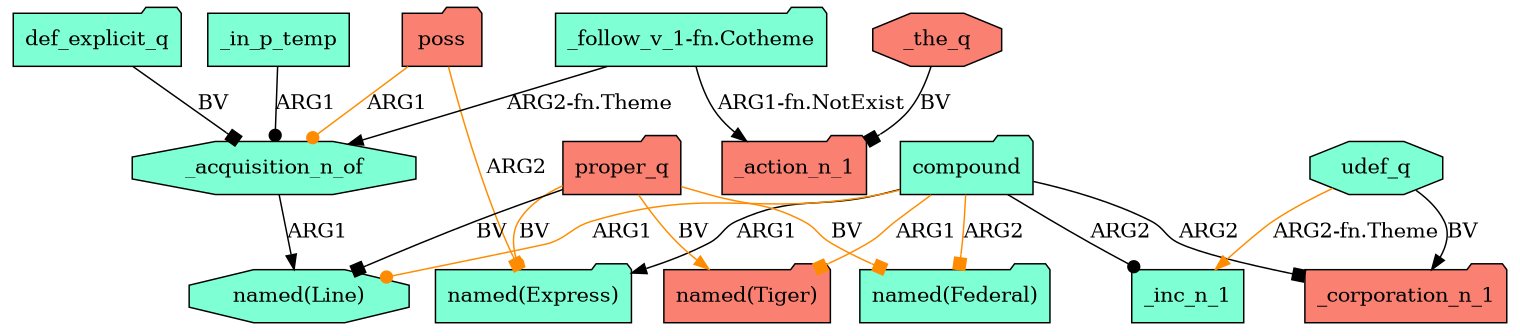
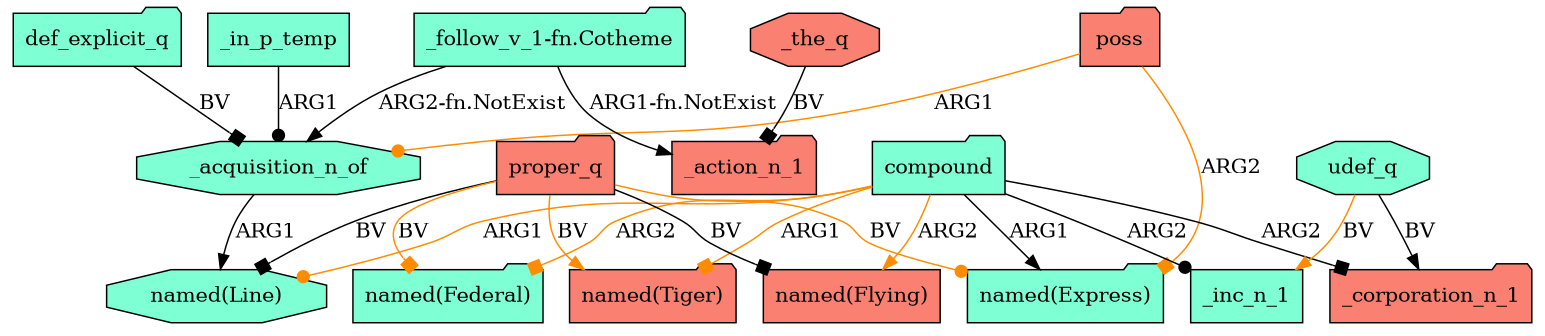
(589, 104) -> (472, 104)
(1356, 232) -> (1358, 232)
none -> (852, 296)
